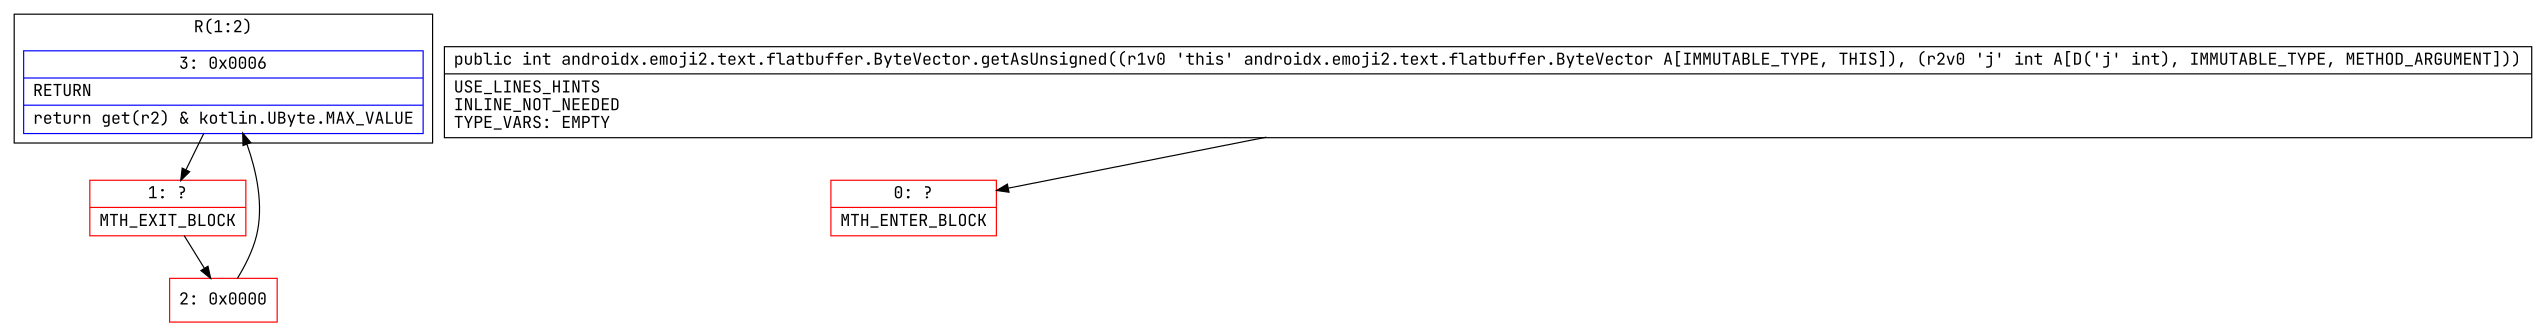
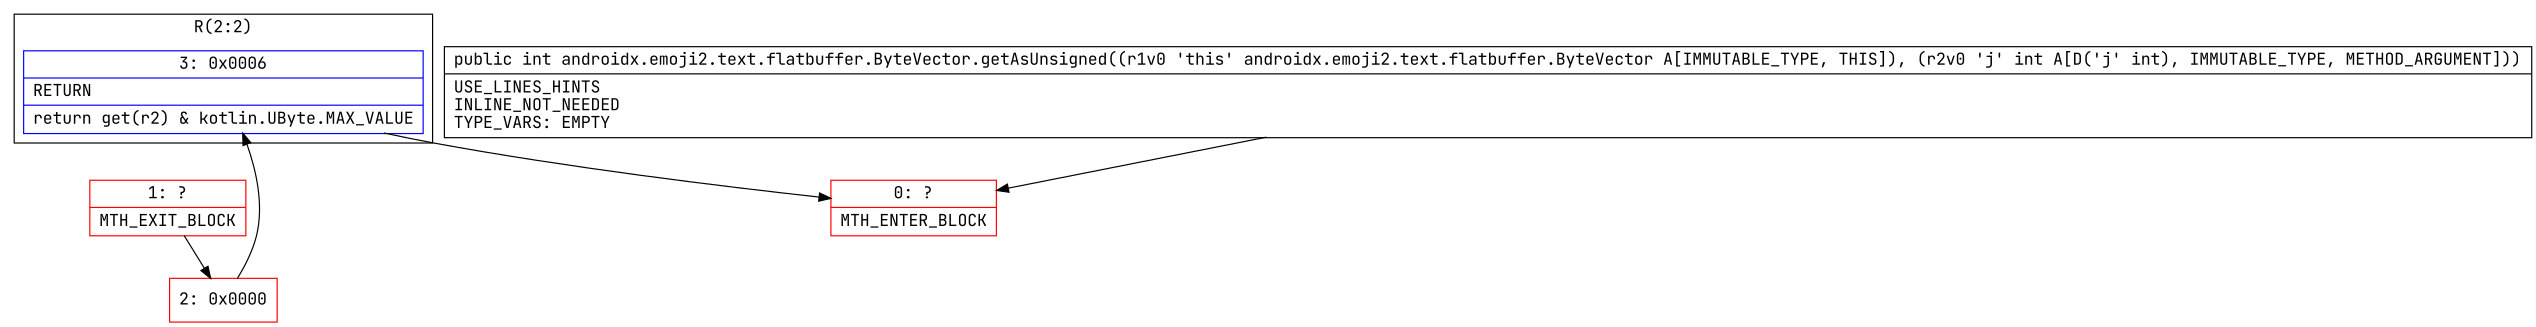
(223, 28) -> (223, 28)
(195, 151) -> (601, 170)
